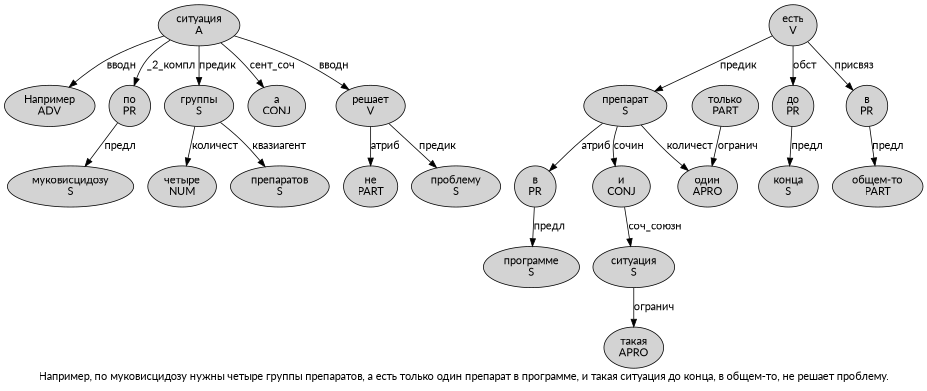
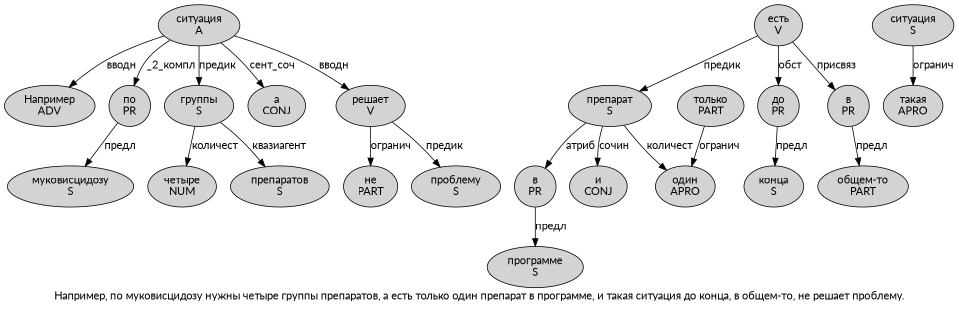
(385, 146) -> (391, 146)
(627, 223) -> none
